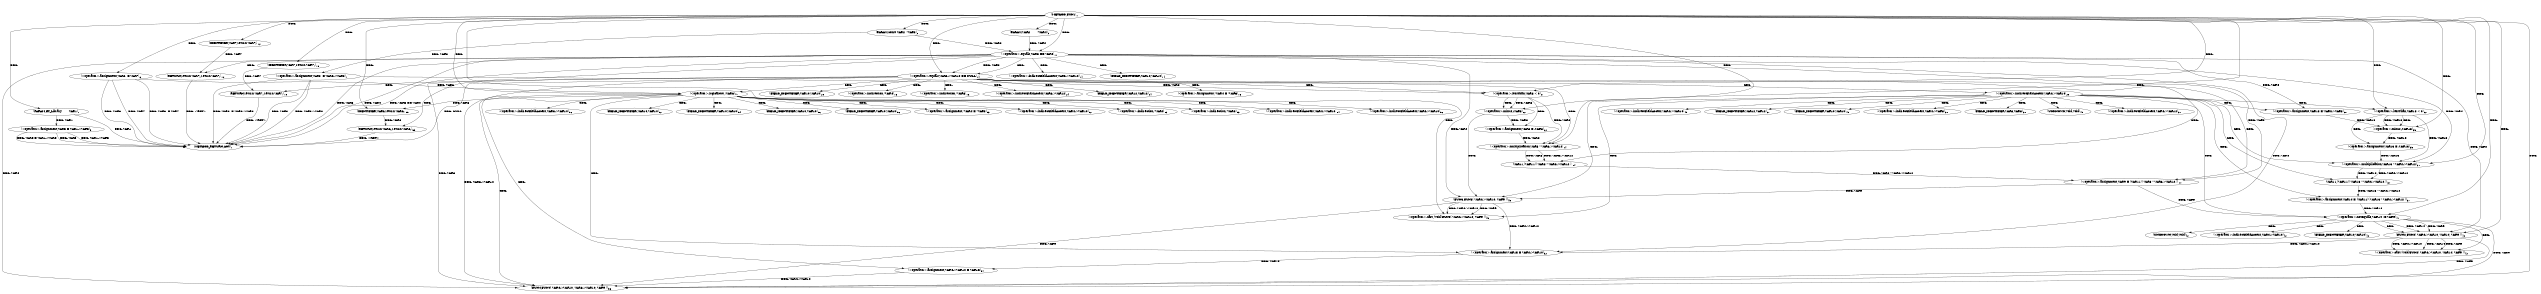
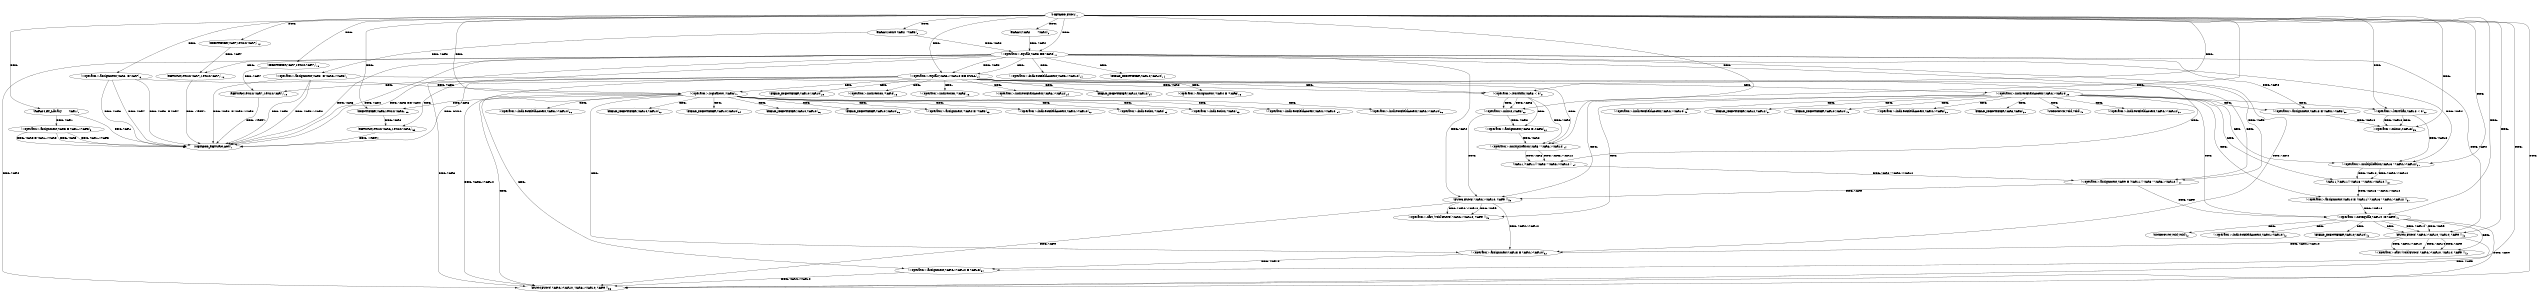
(714, 88) -> (2515, 176)
(2380, 147) -> none
